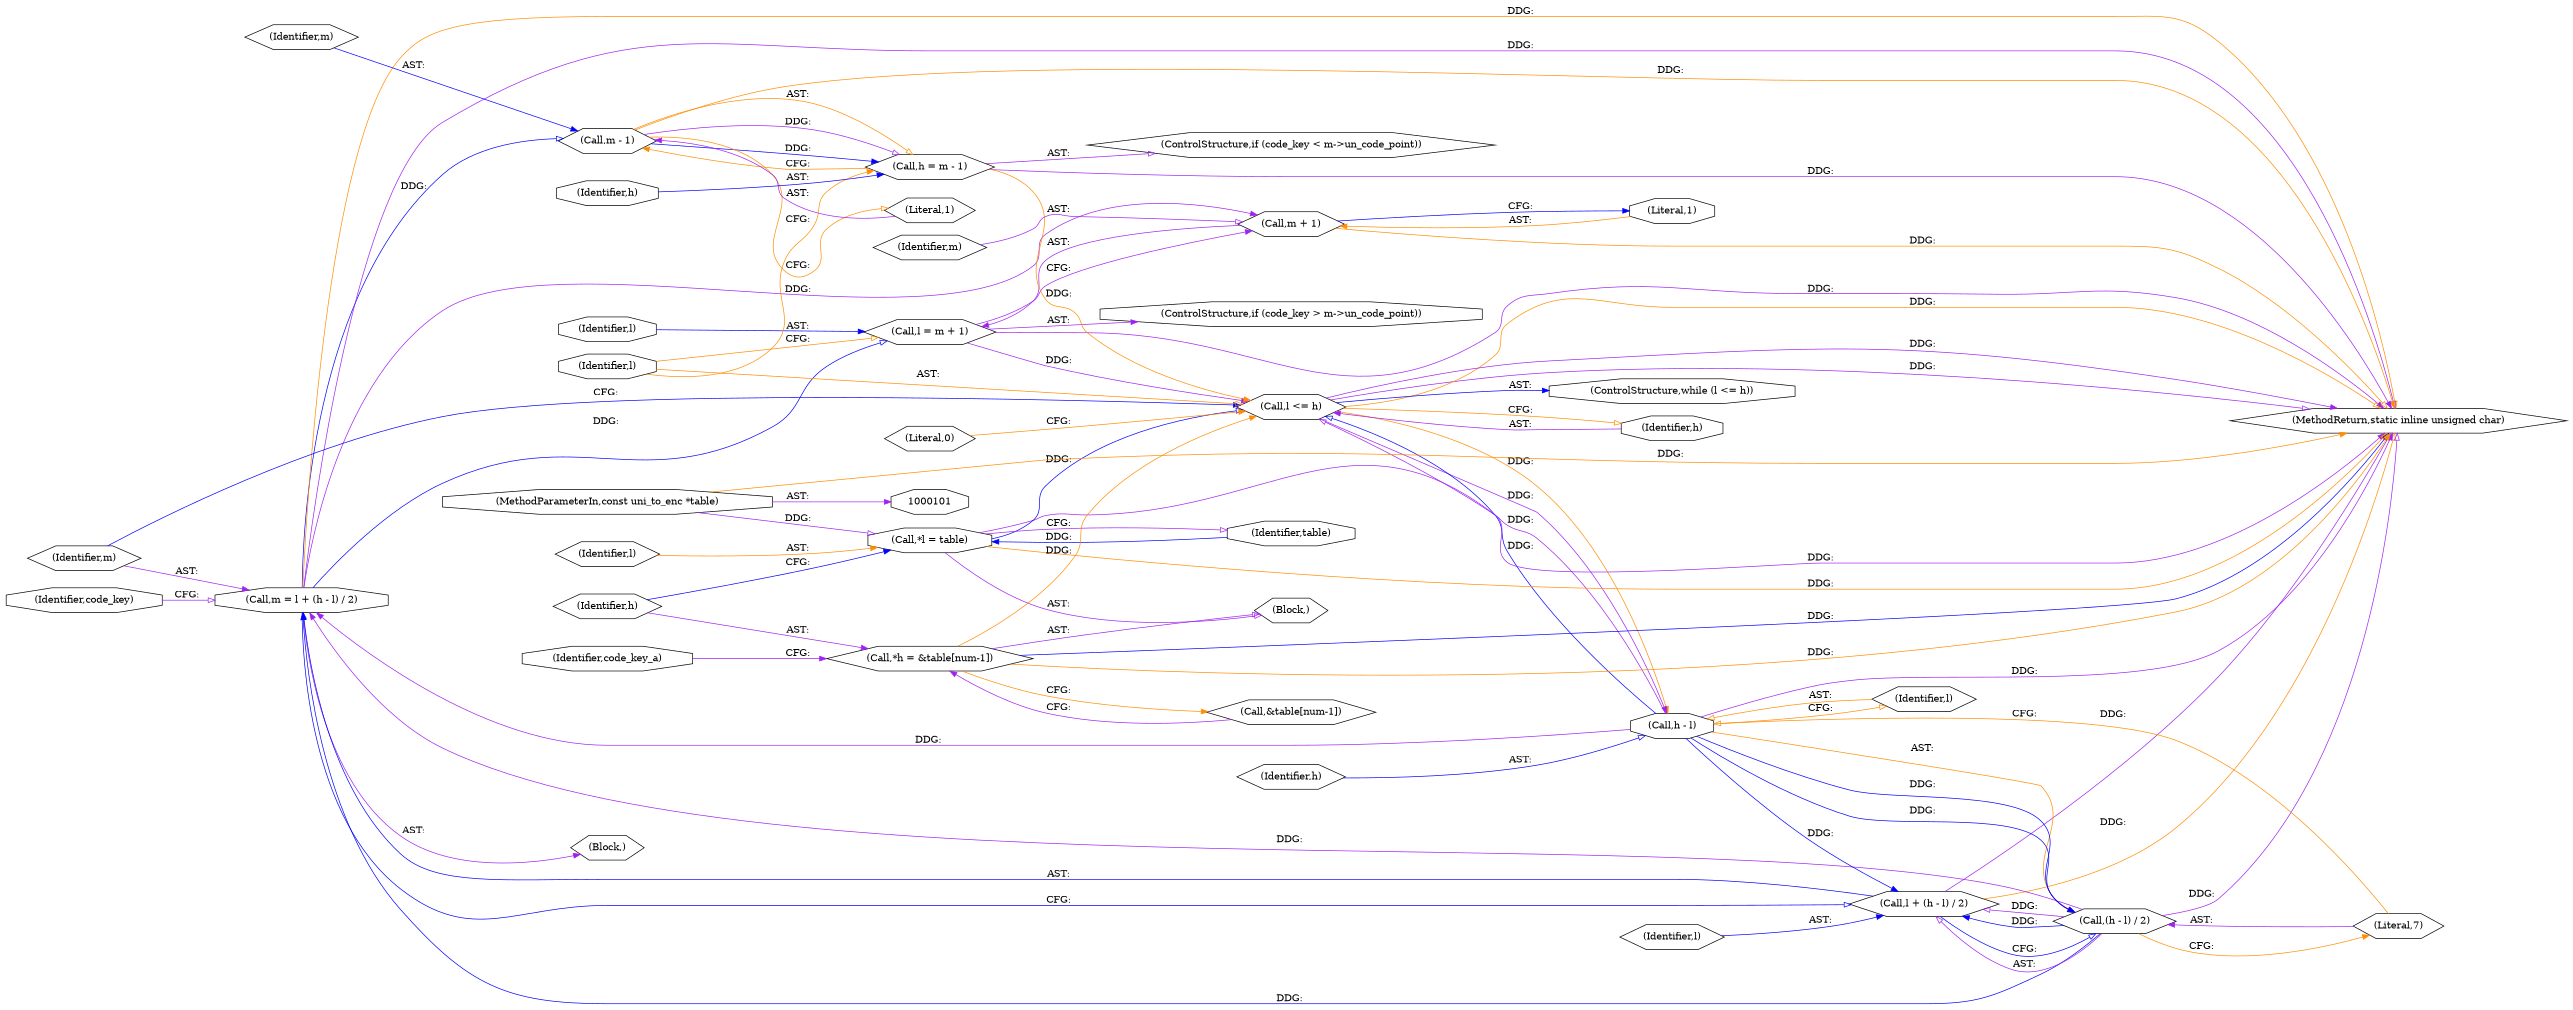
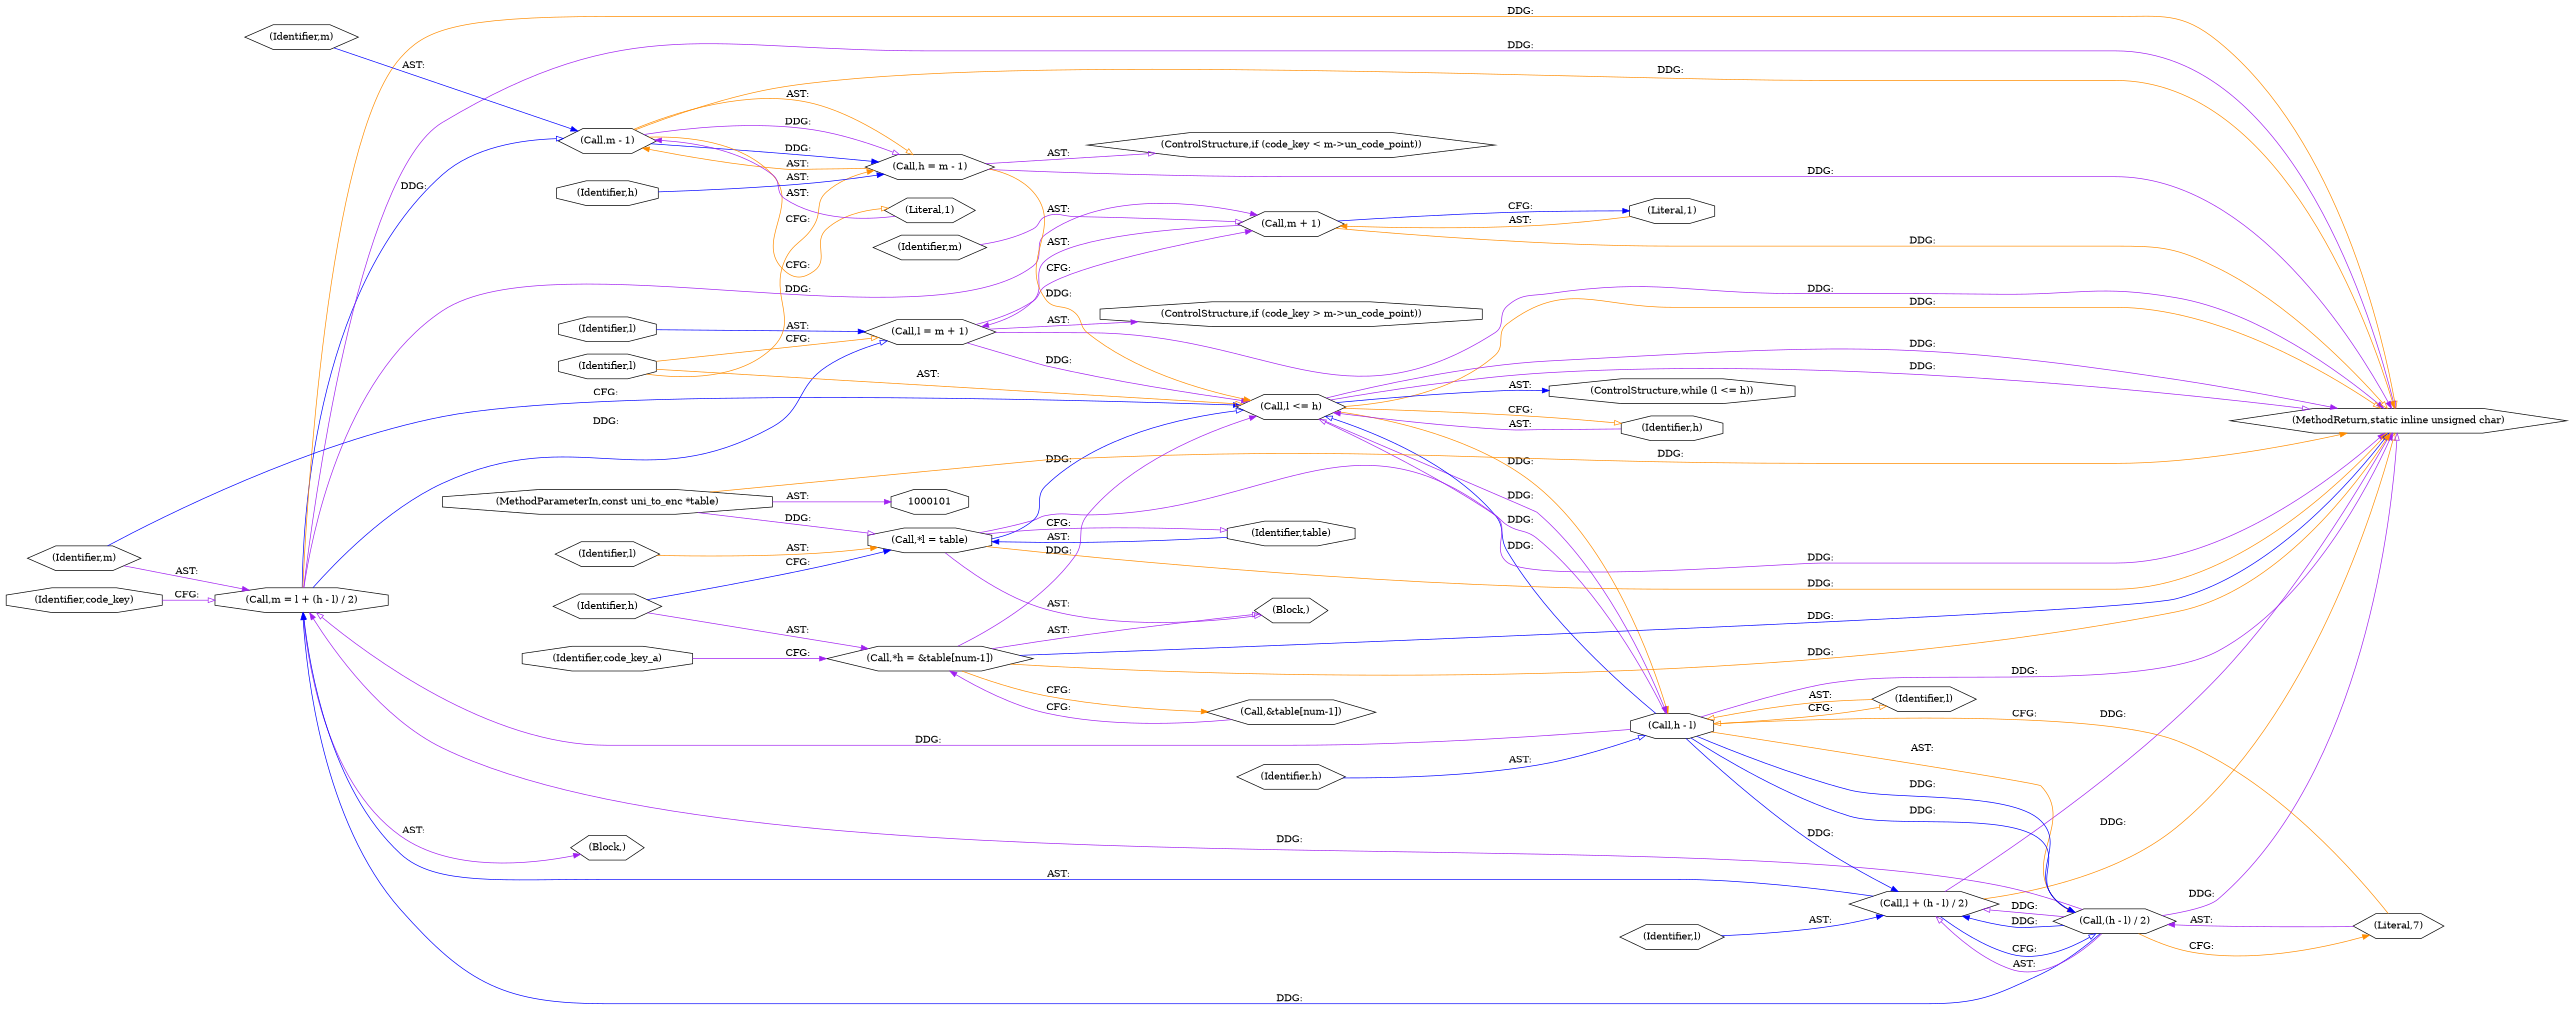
(799, 164) -> (799, 164)
(930, 439) -> none
(1082, 524) -> (1082, 524)
(1060, 537) -> (1060, 537)
(960, 745) -> (960, 745)
(967, 905) -> none
